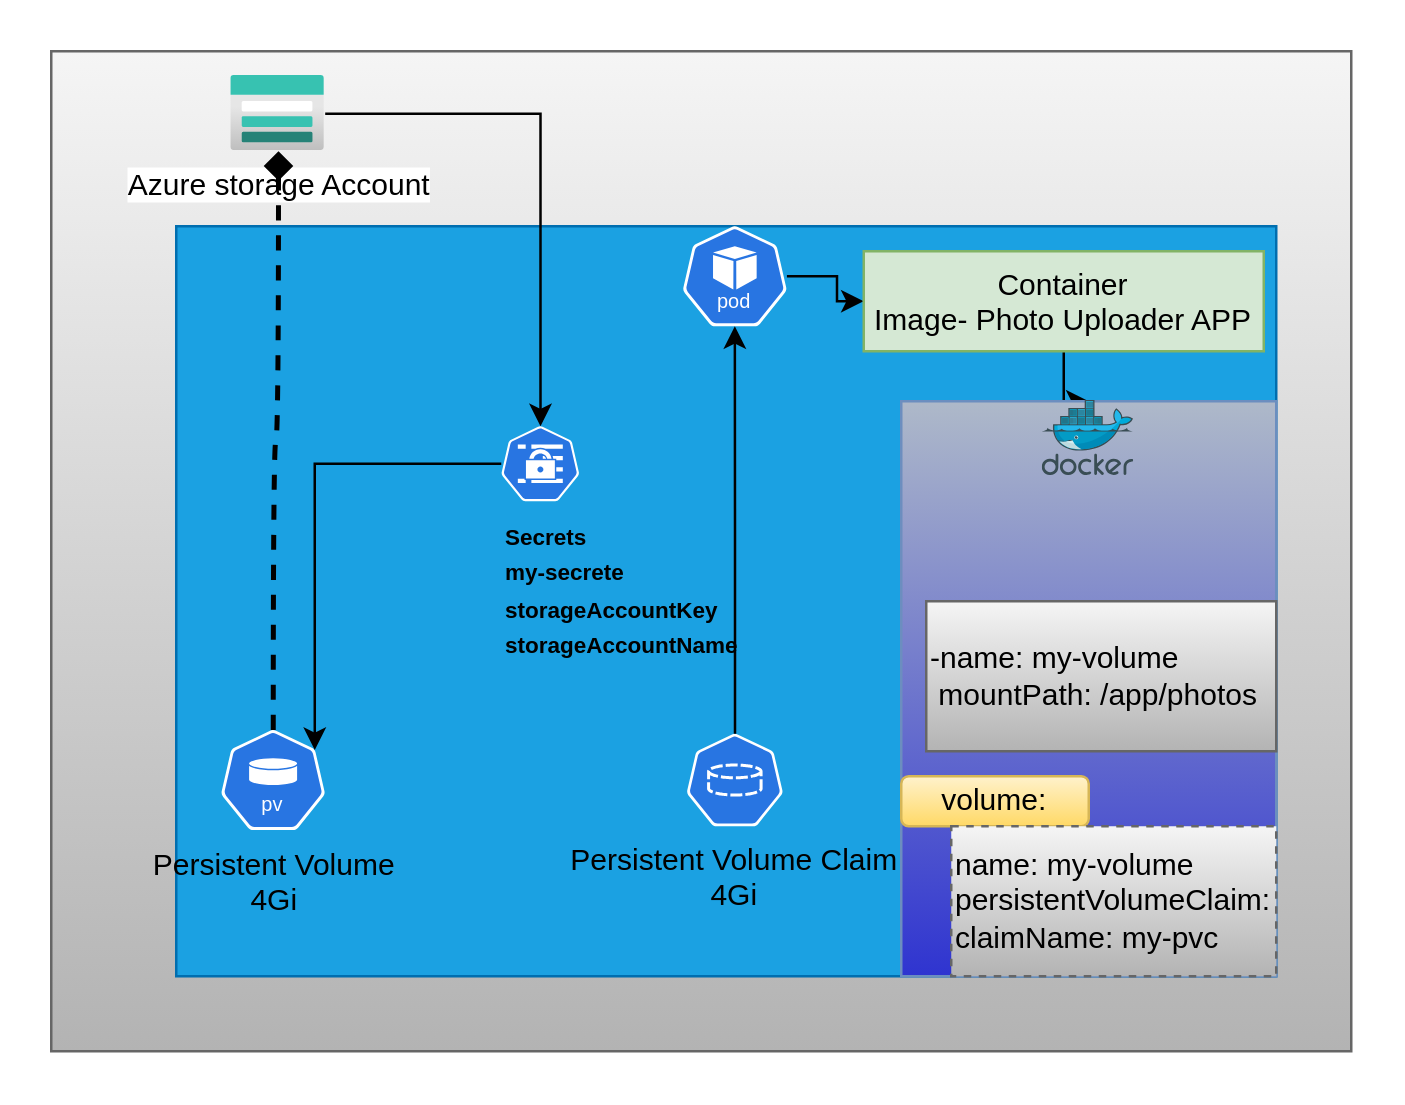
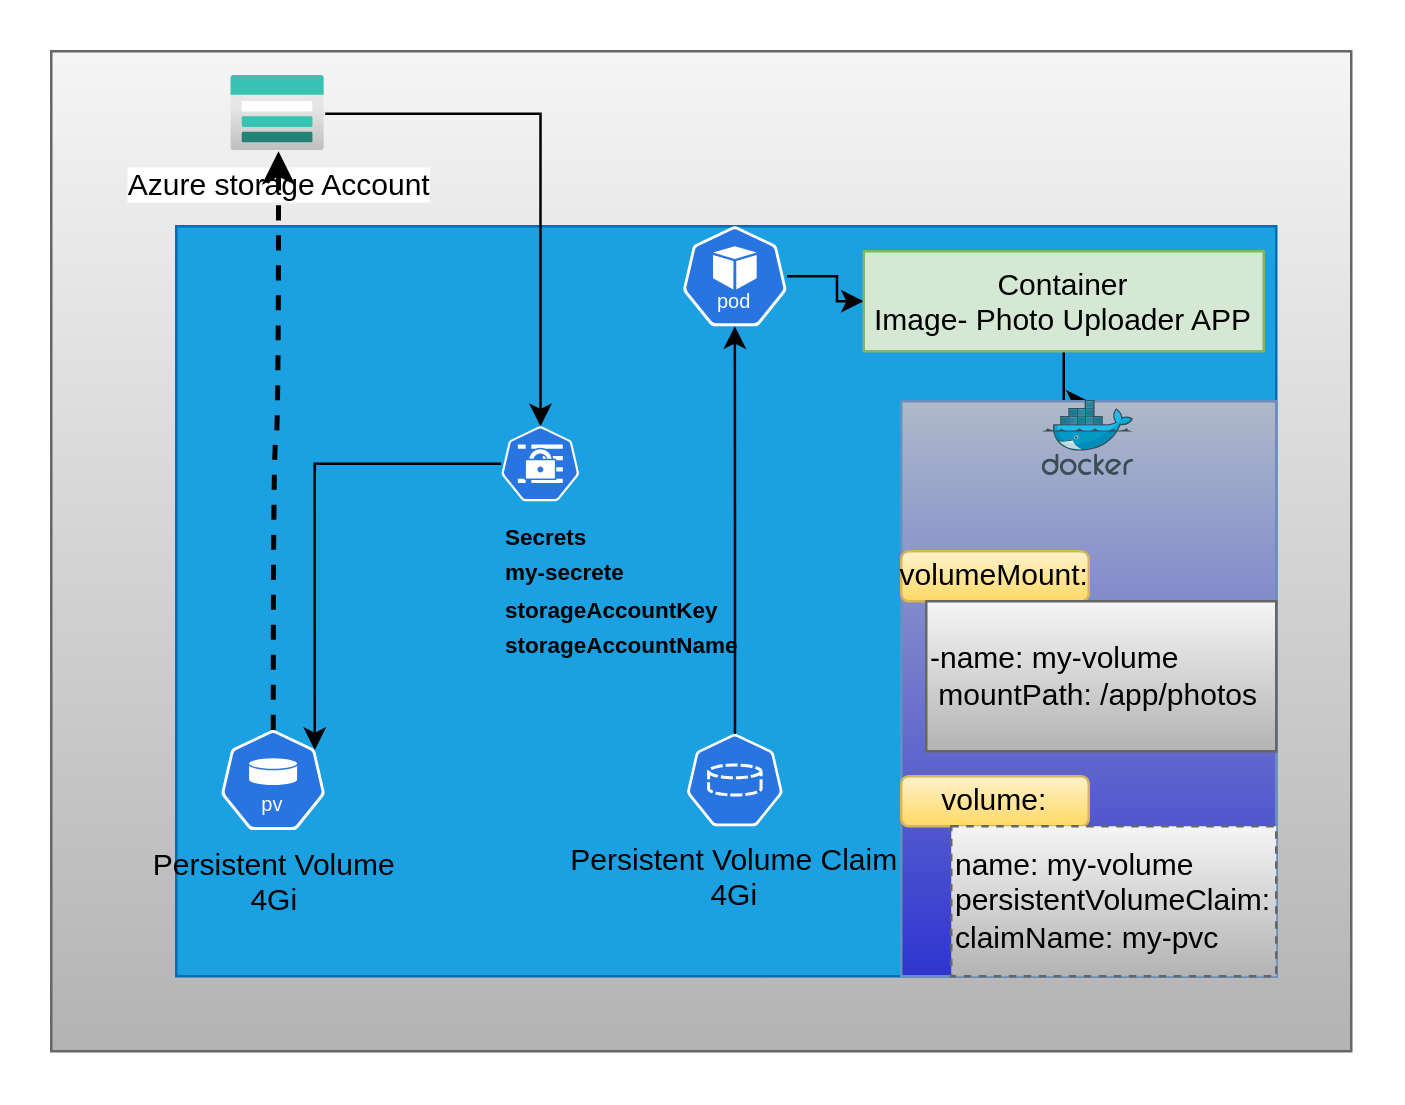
(278, 370) -> (278, 370)
none -> (995, 576)
